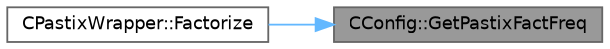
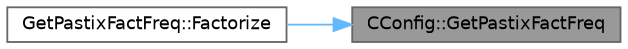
(138, 25) -> (147, 25)
